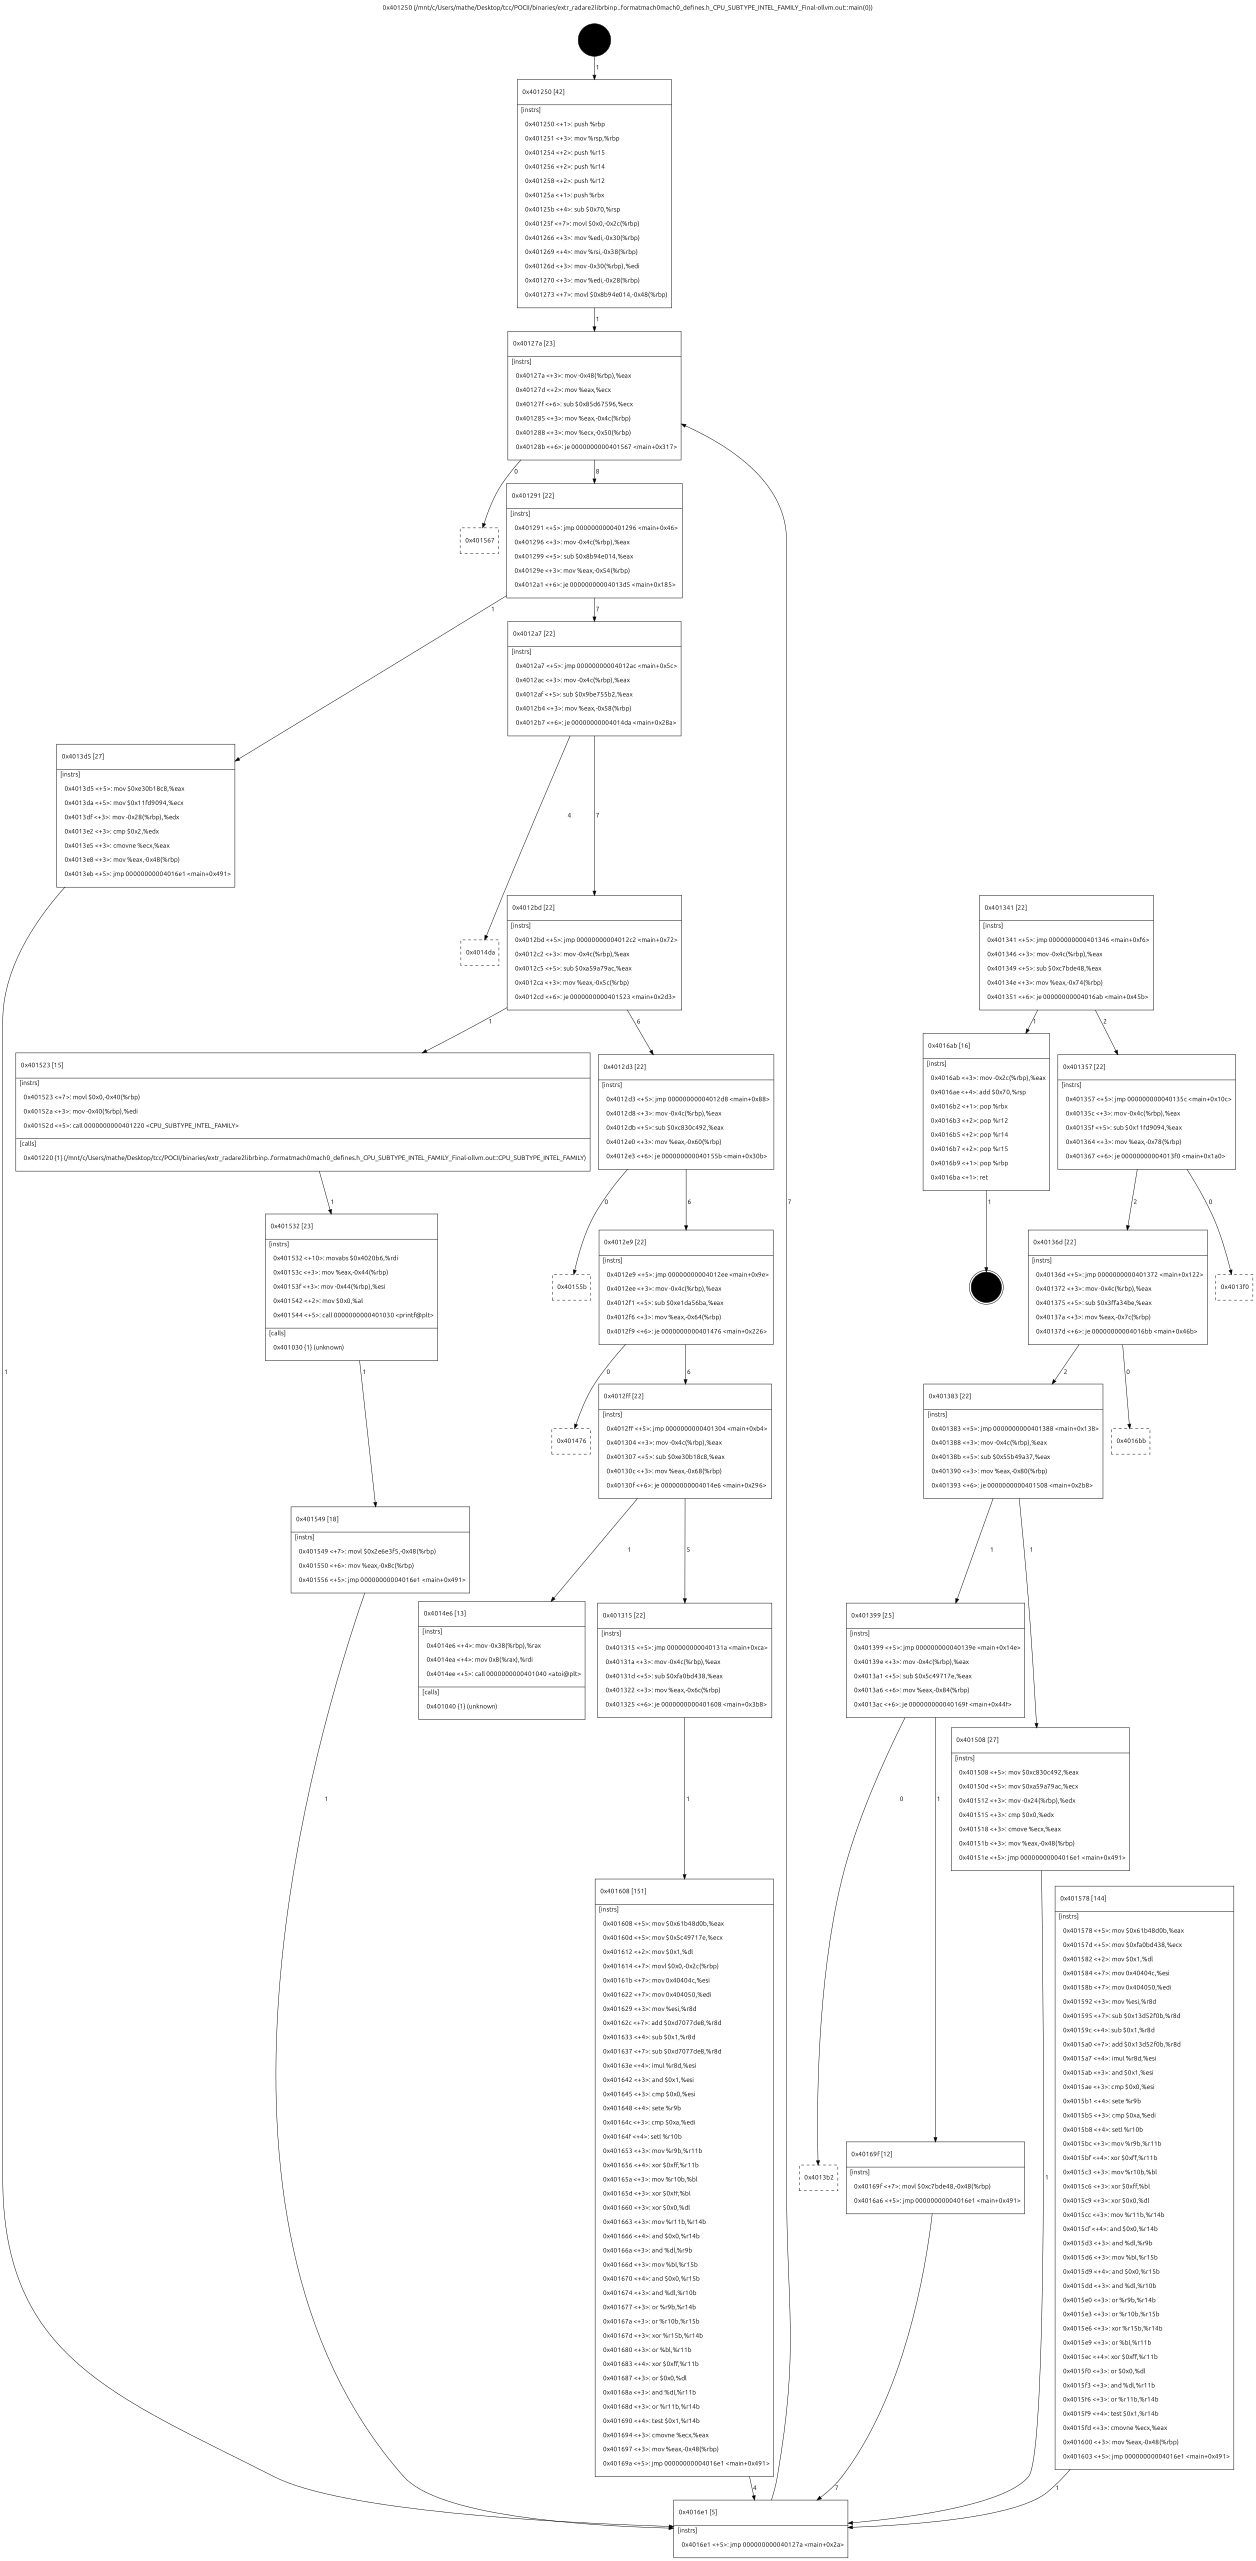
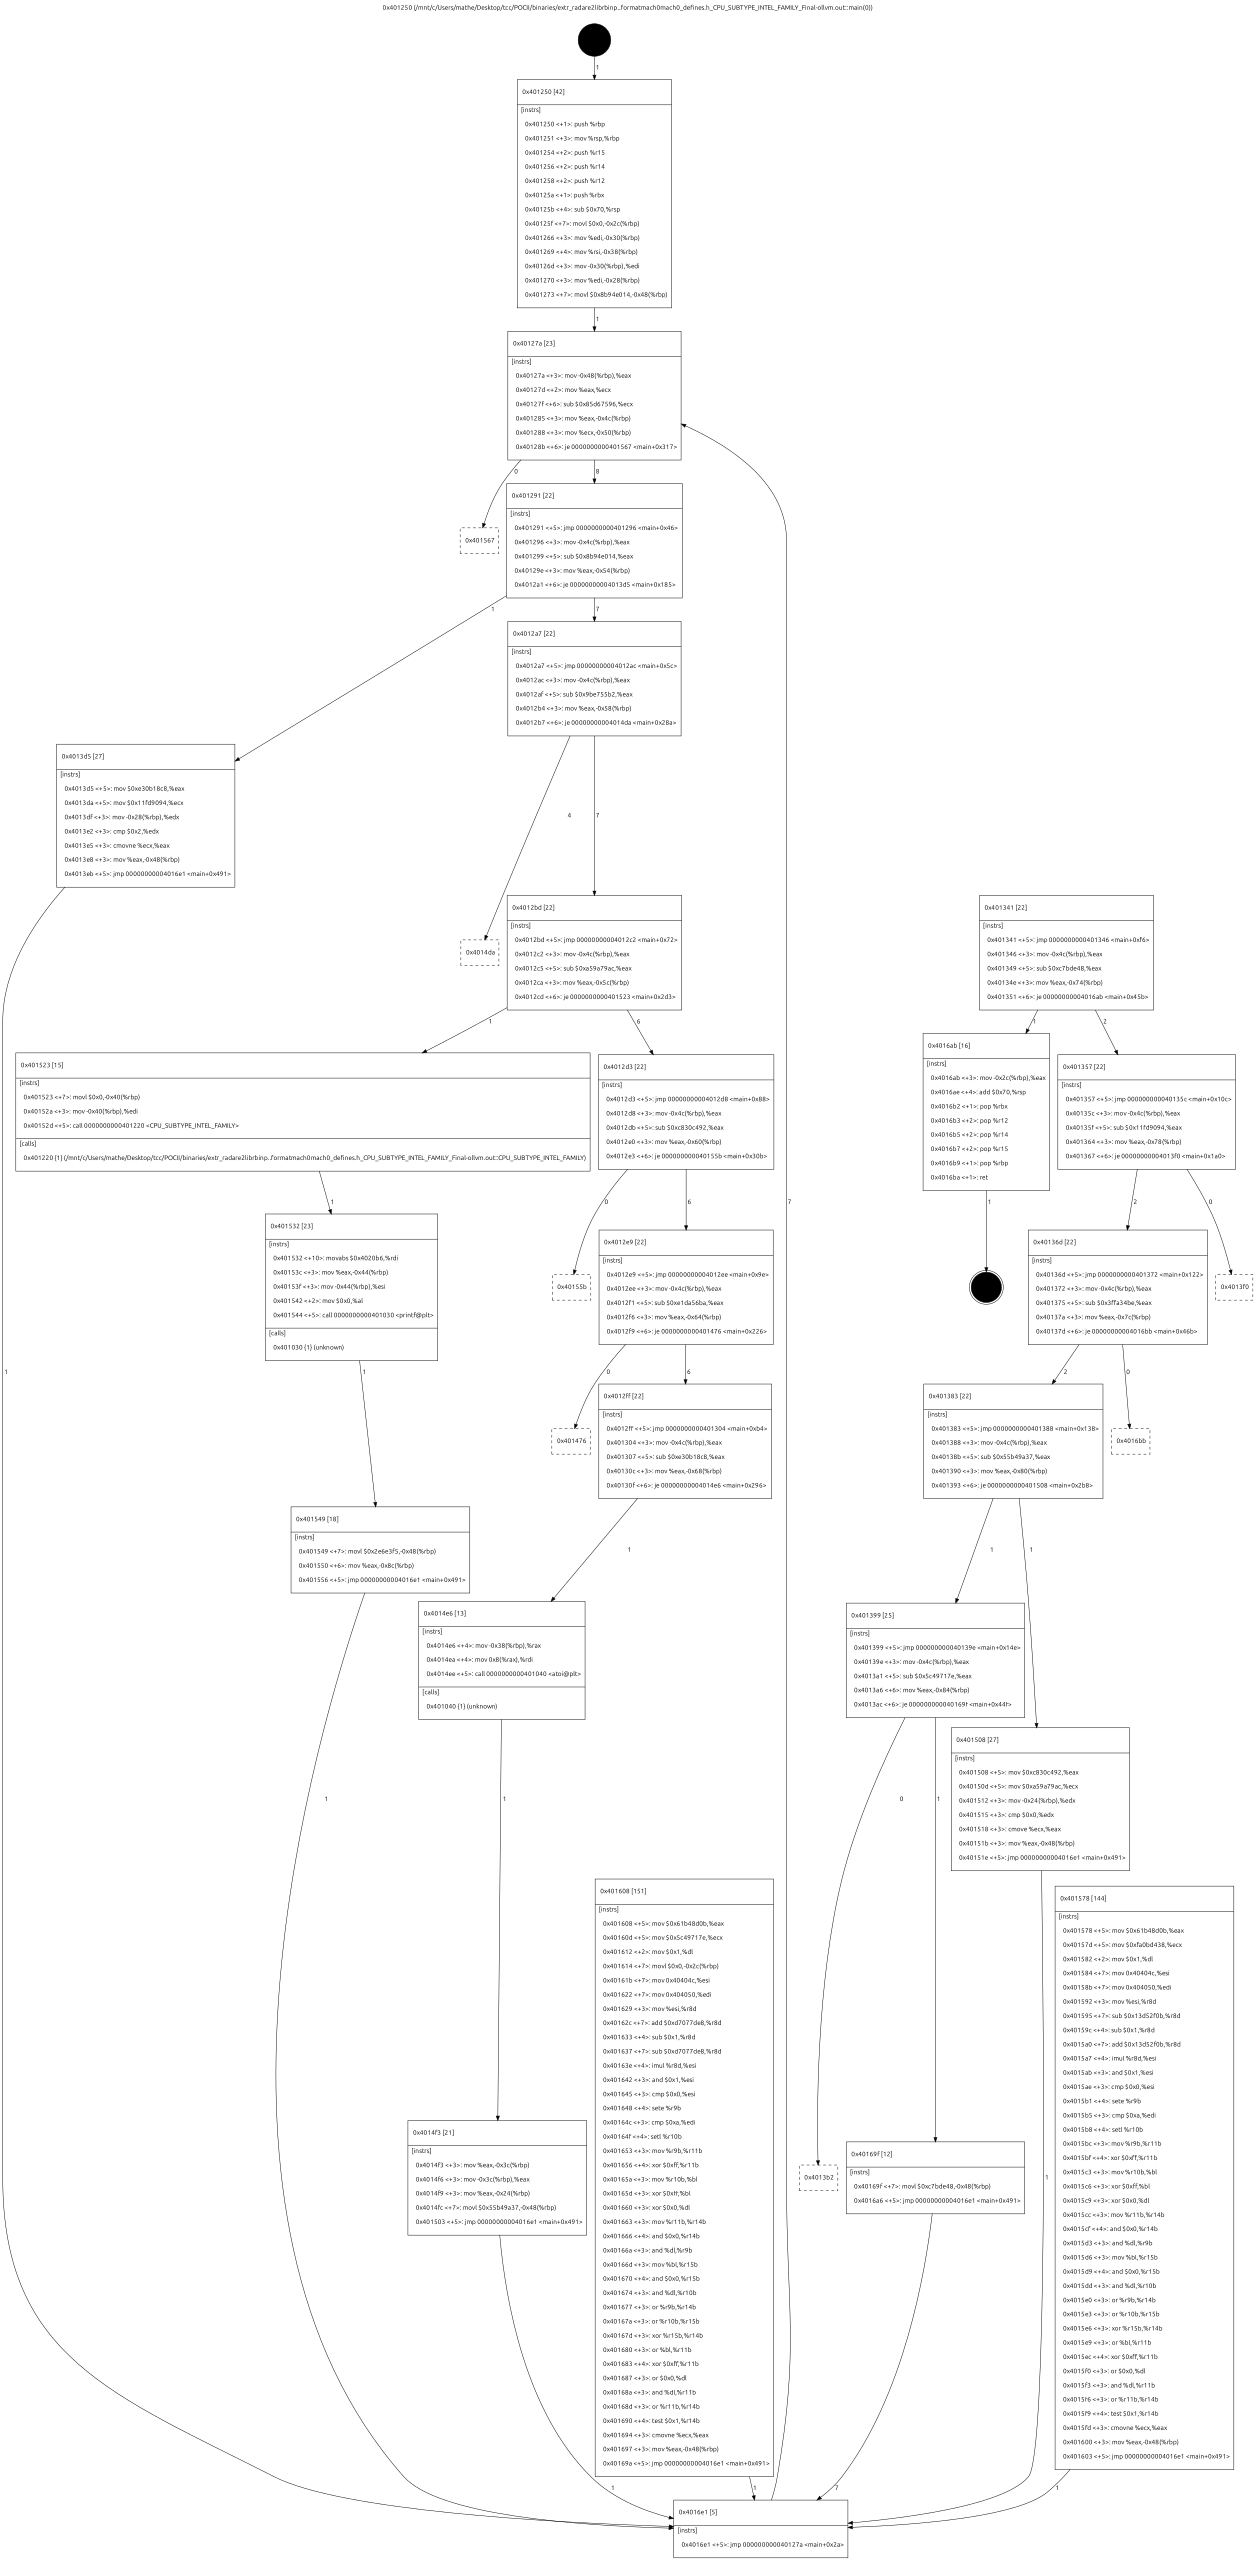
(685, 1660) -> none
none -> (497, 2178)
(754, 2488) -> (754, 2488)
